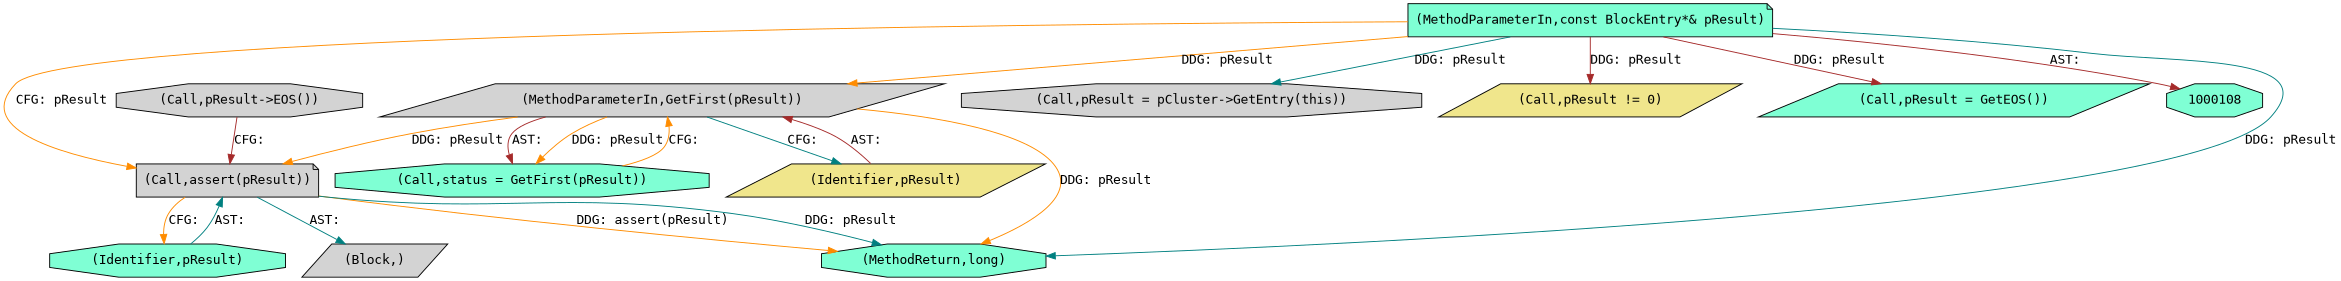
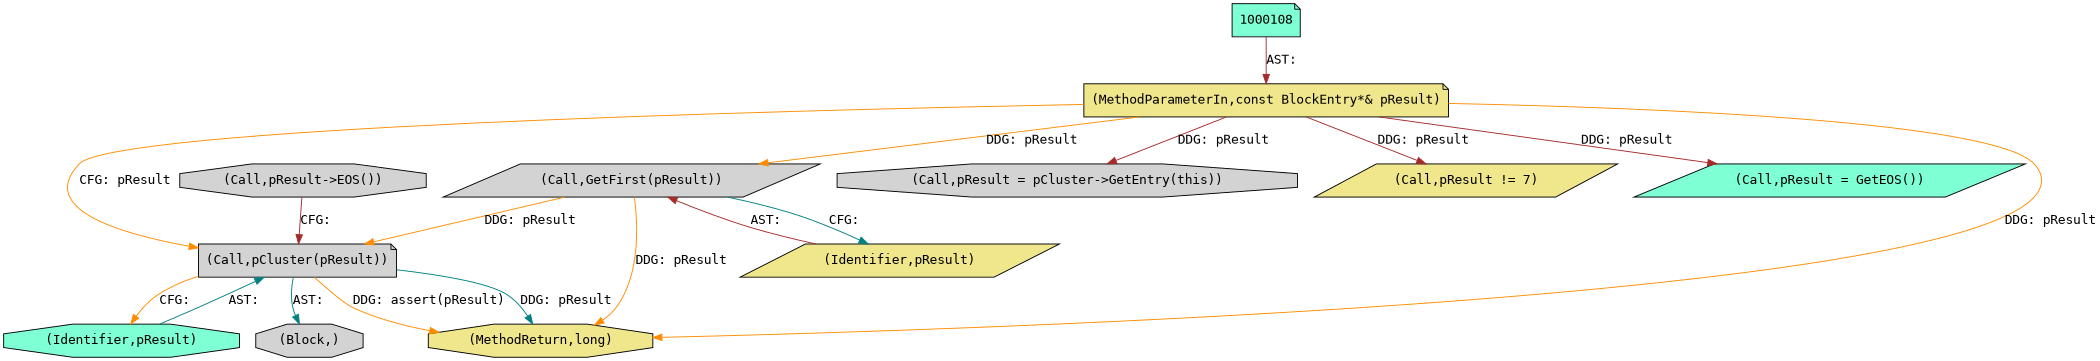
(1590, 20) -> (1266, 100)
(1973, 55) -> (1266, 56)
(1395, 59) -> (1171, 139)
(662, 100) -> (632, 180)
(1590, 100) -> (1466, 180)
(2215, 100) -> (1266, 20)
(227, 180) -> (297, 261)
(522, 180) -> none
(1943, 196) -> (1668, 281)
(375, 261) -> (309, 341)
(934, 261) -> (541, 341)
